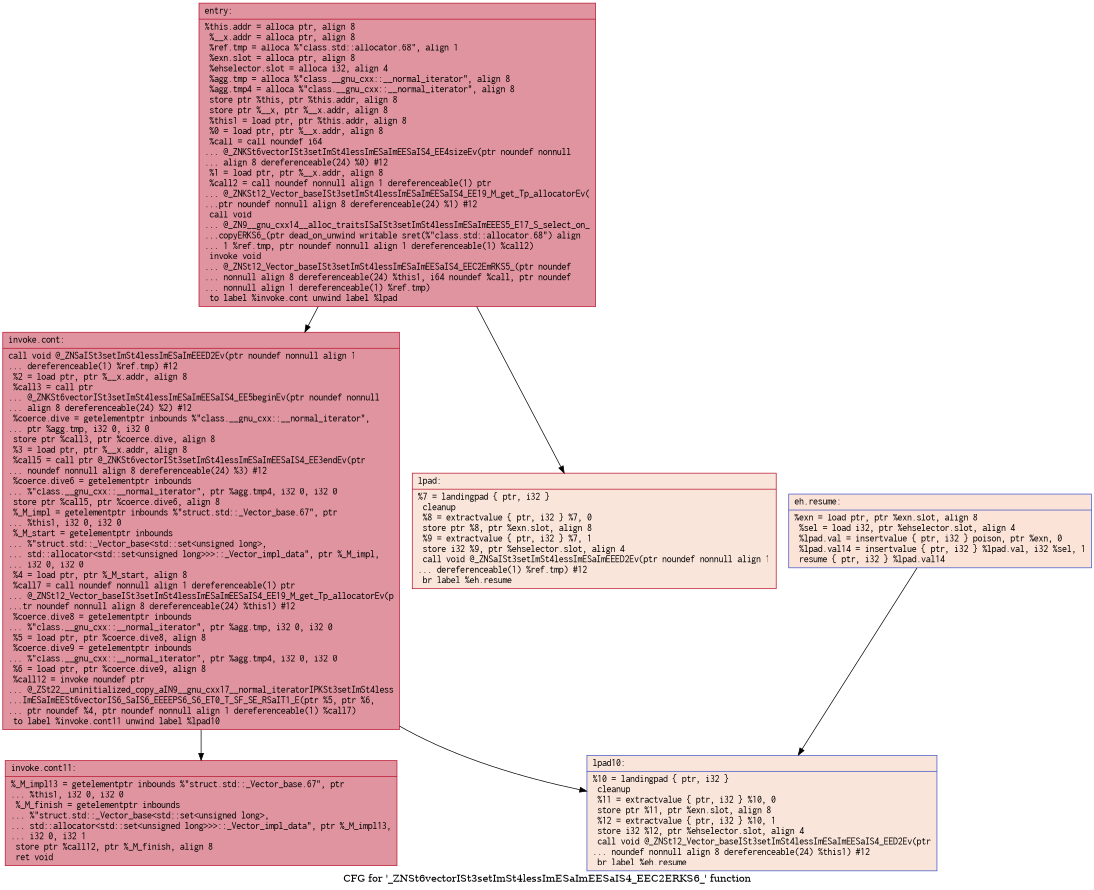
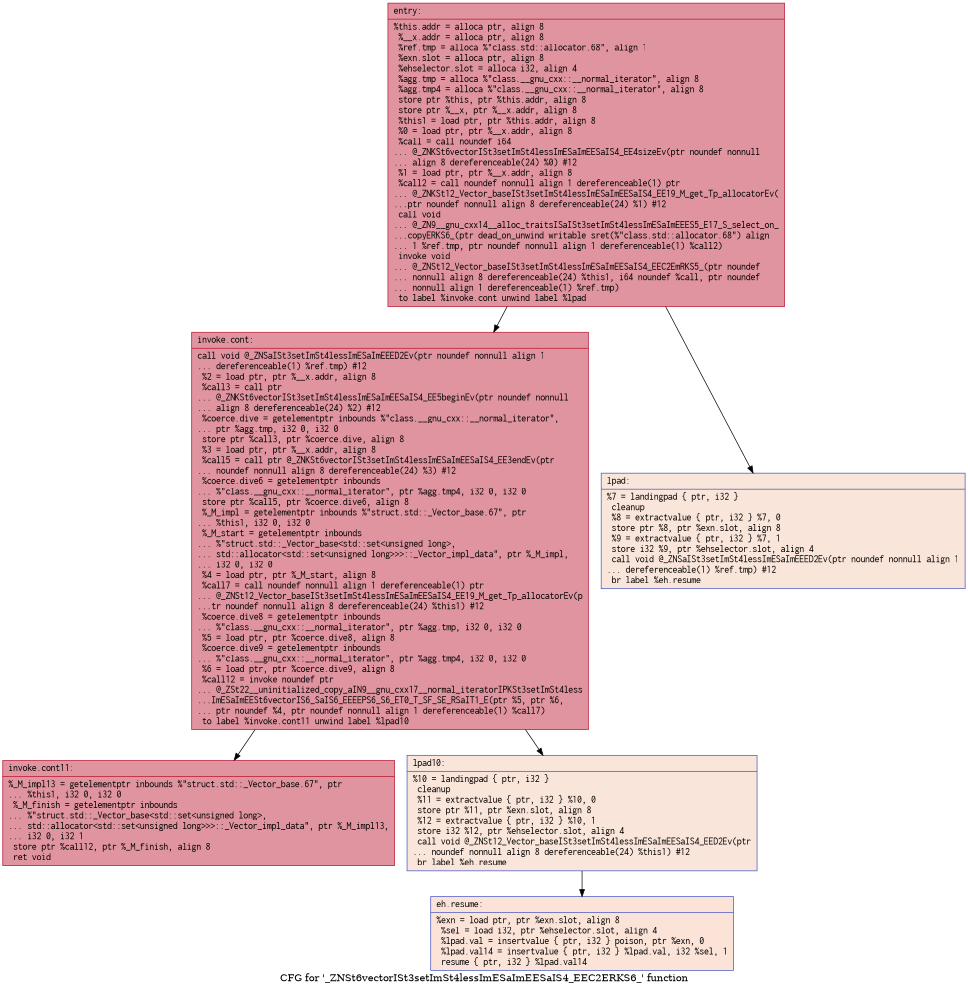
(594, 531) -> (783, 531)
(860, 659) -> (582, 880)
